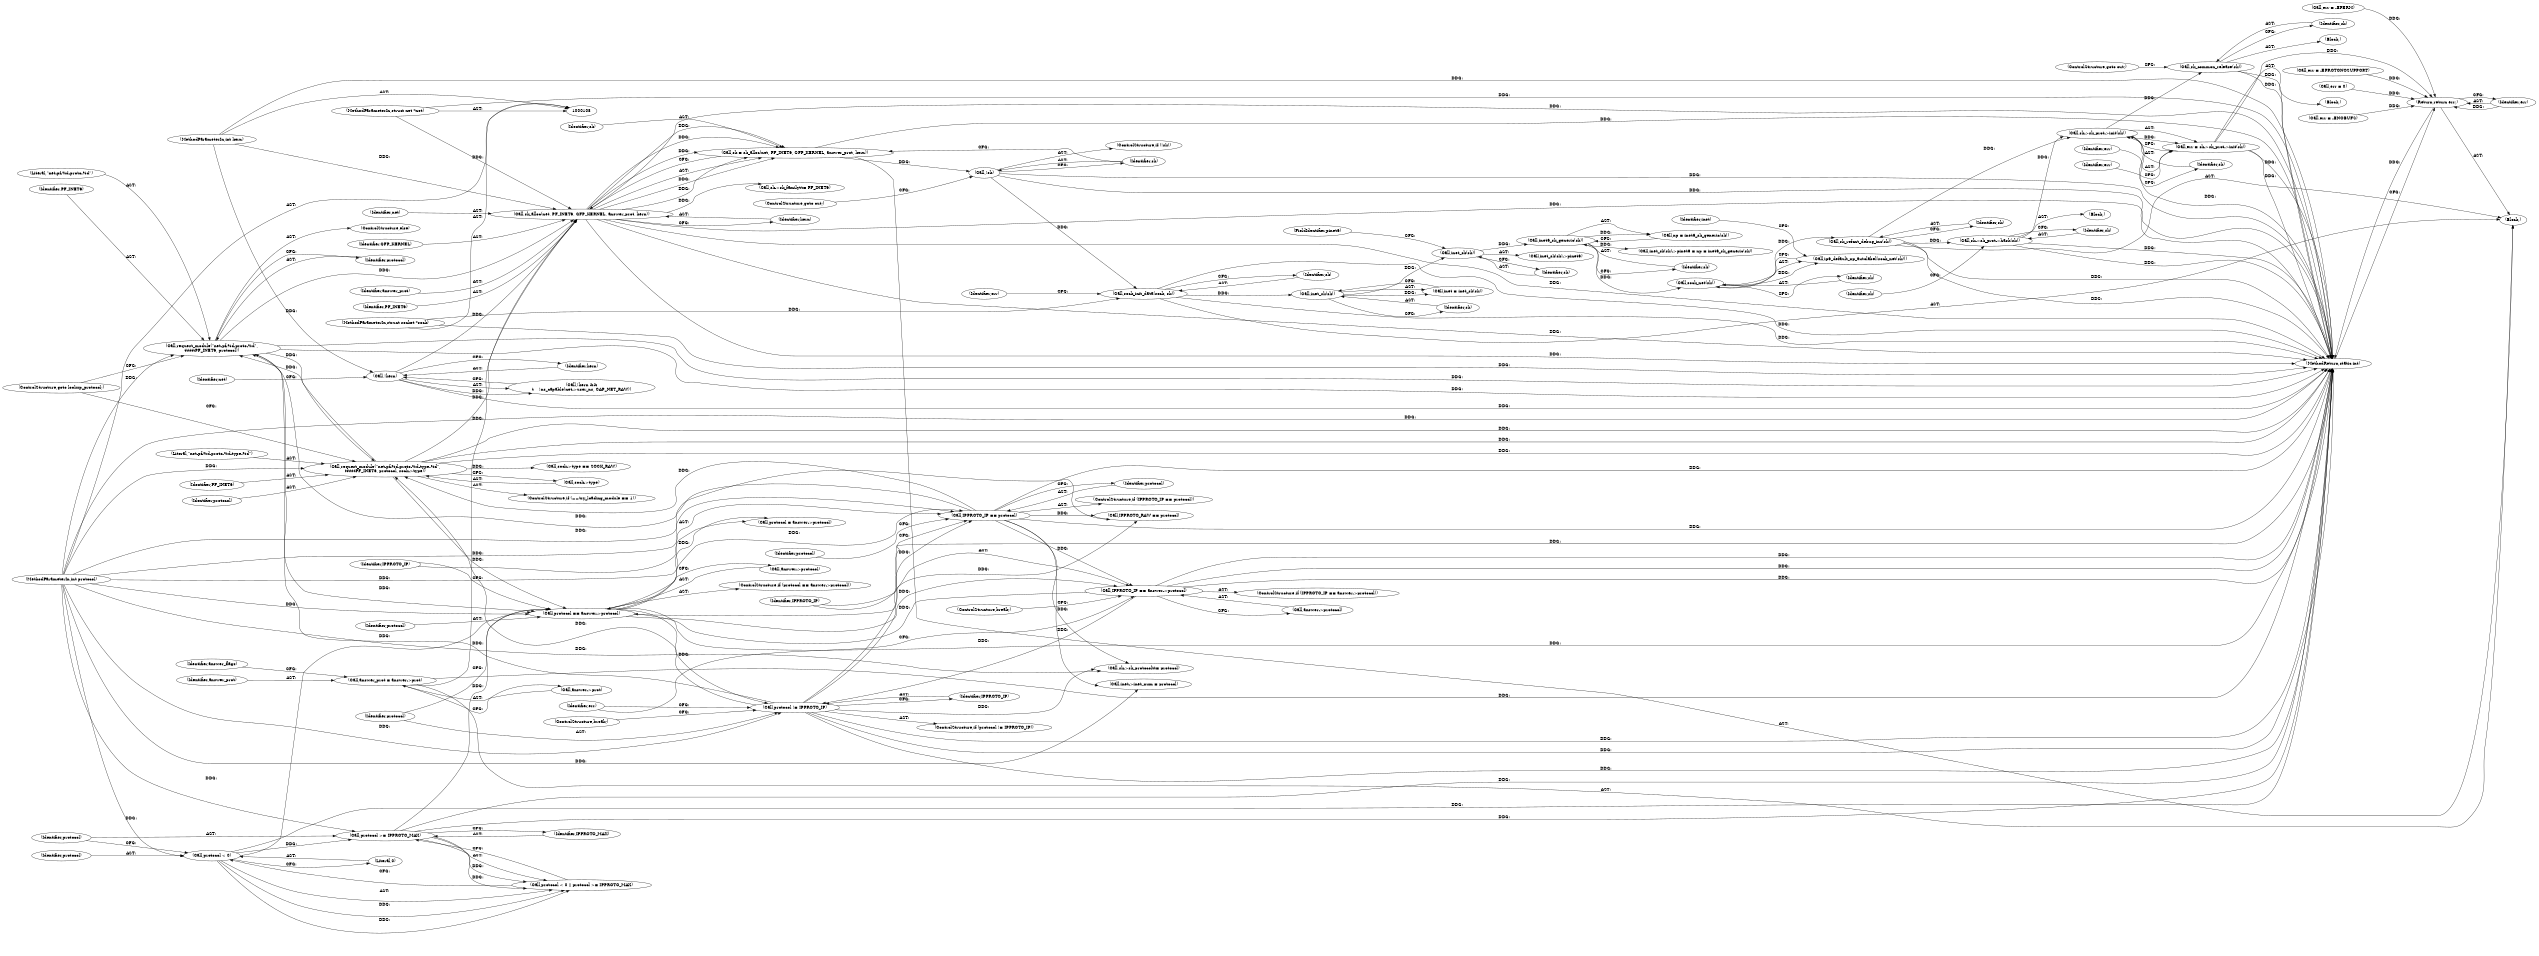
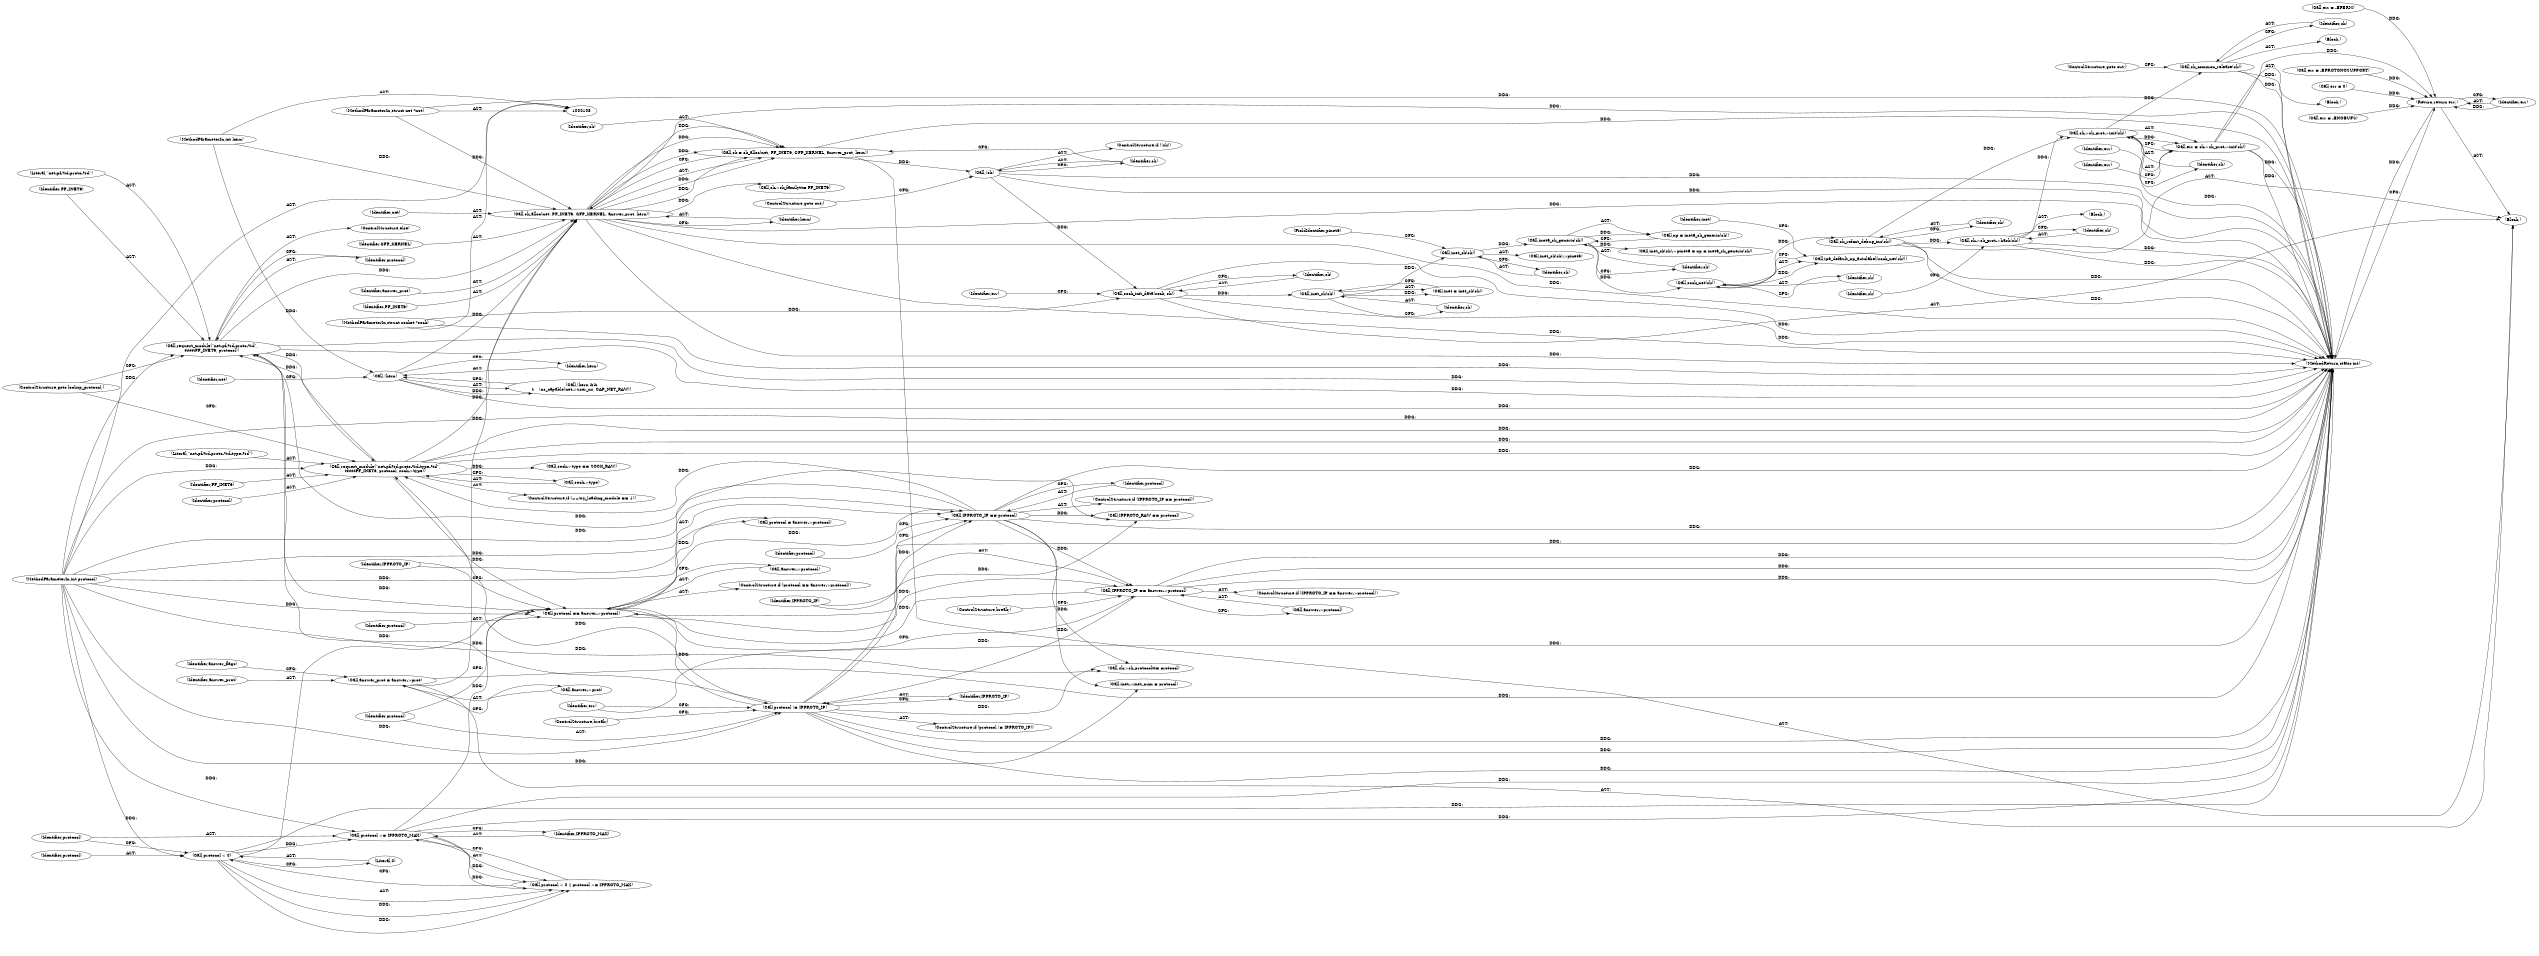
(1370, 81) -> none
